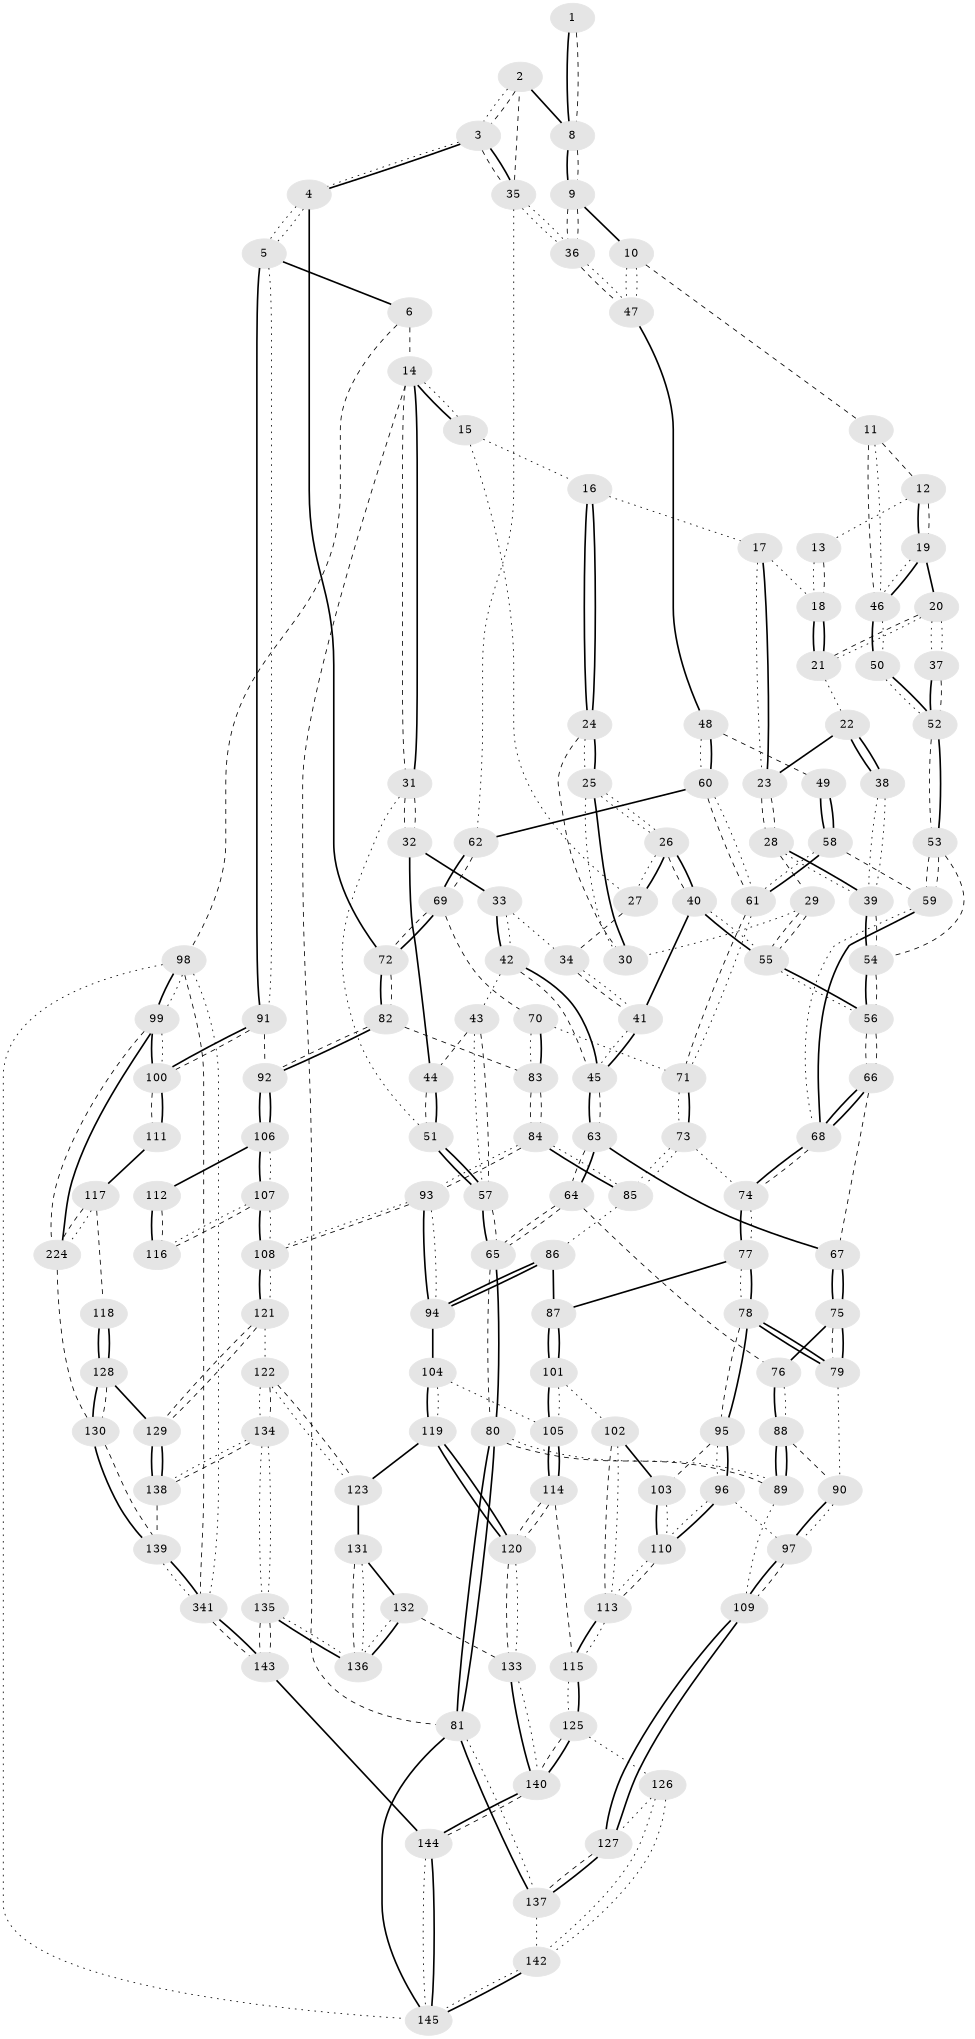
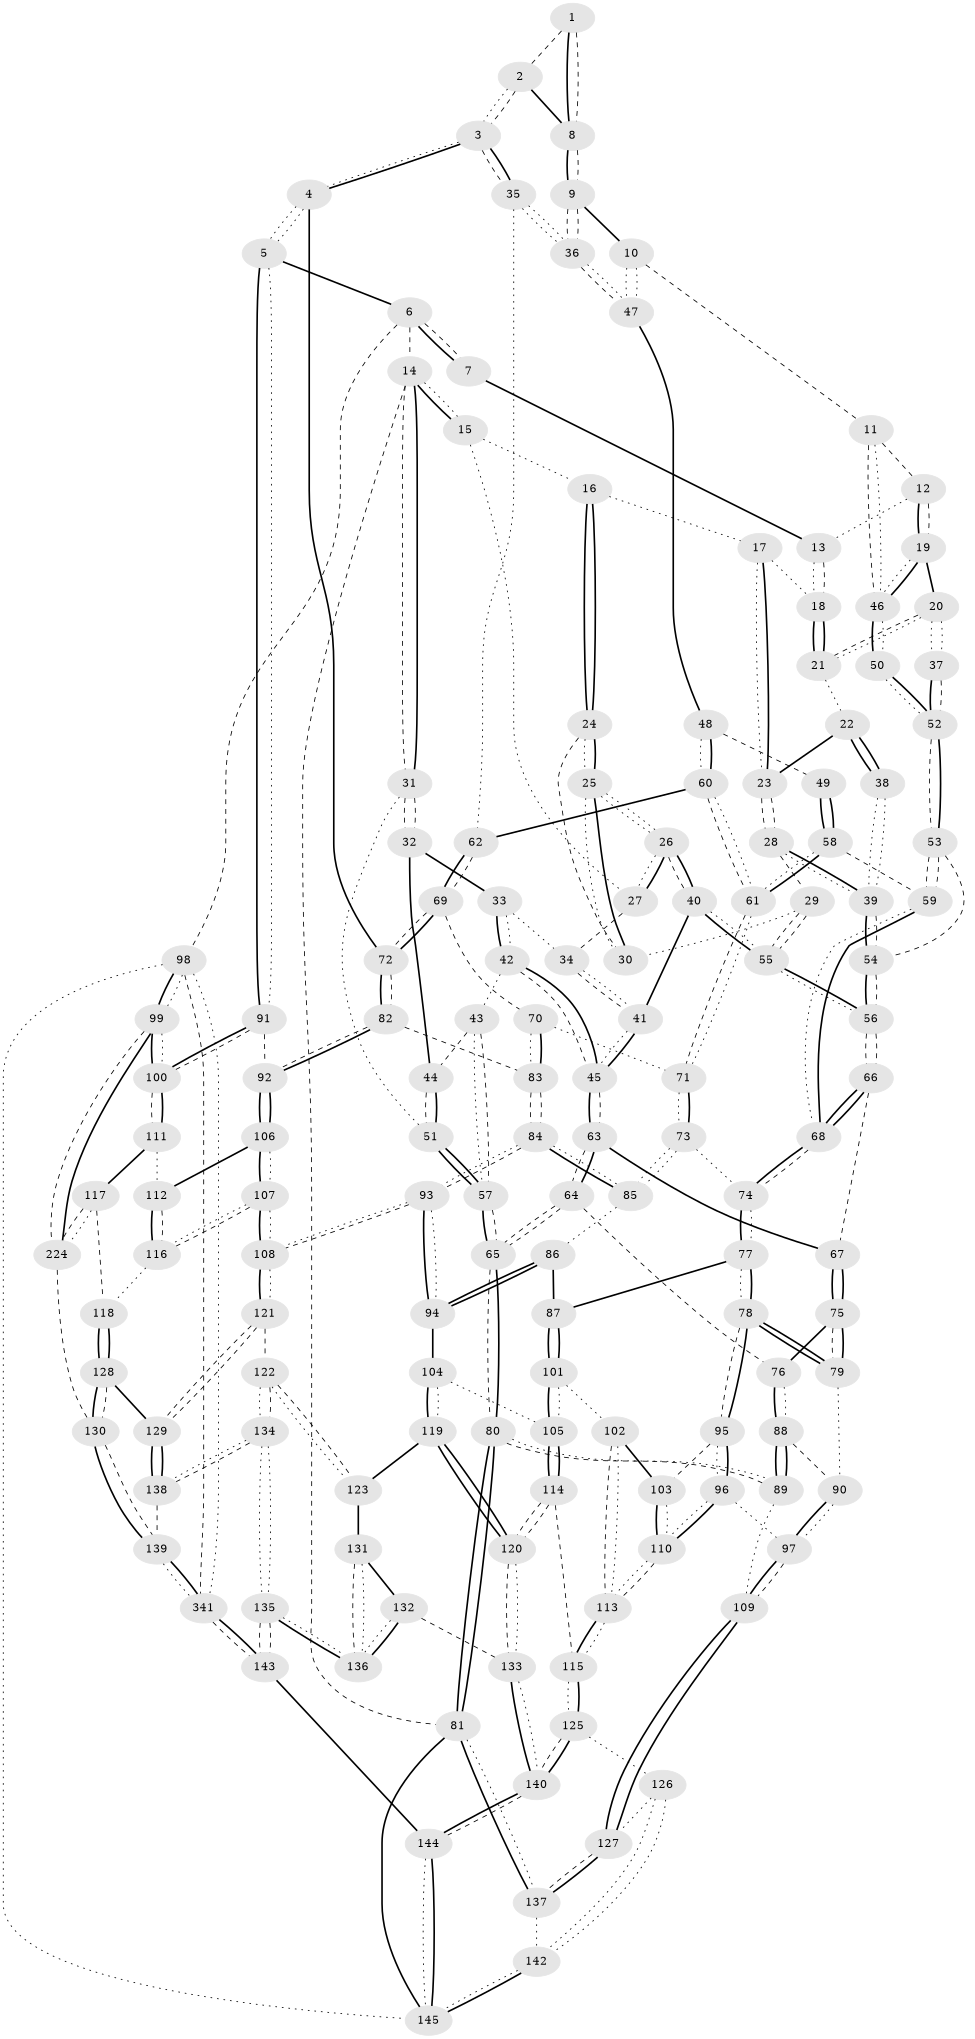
(517, 136) -> (546, 47)
none -> (469, 371)
none -> (157, 1167)
none -> (130, 1284)
(265, 1343) -> (265, 1343)
